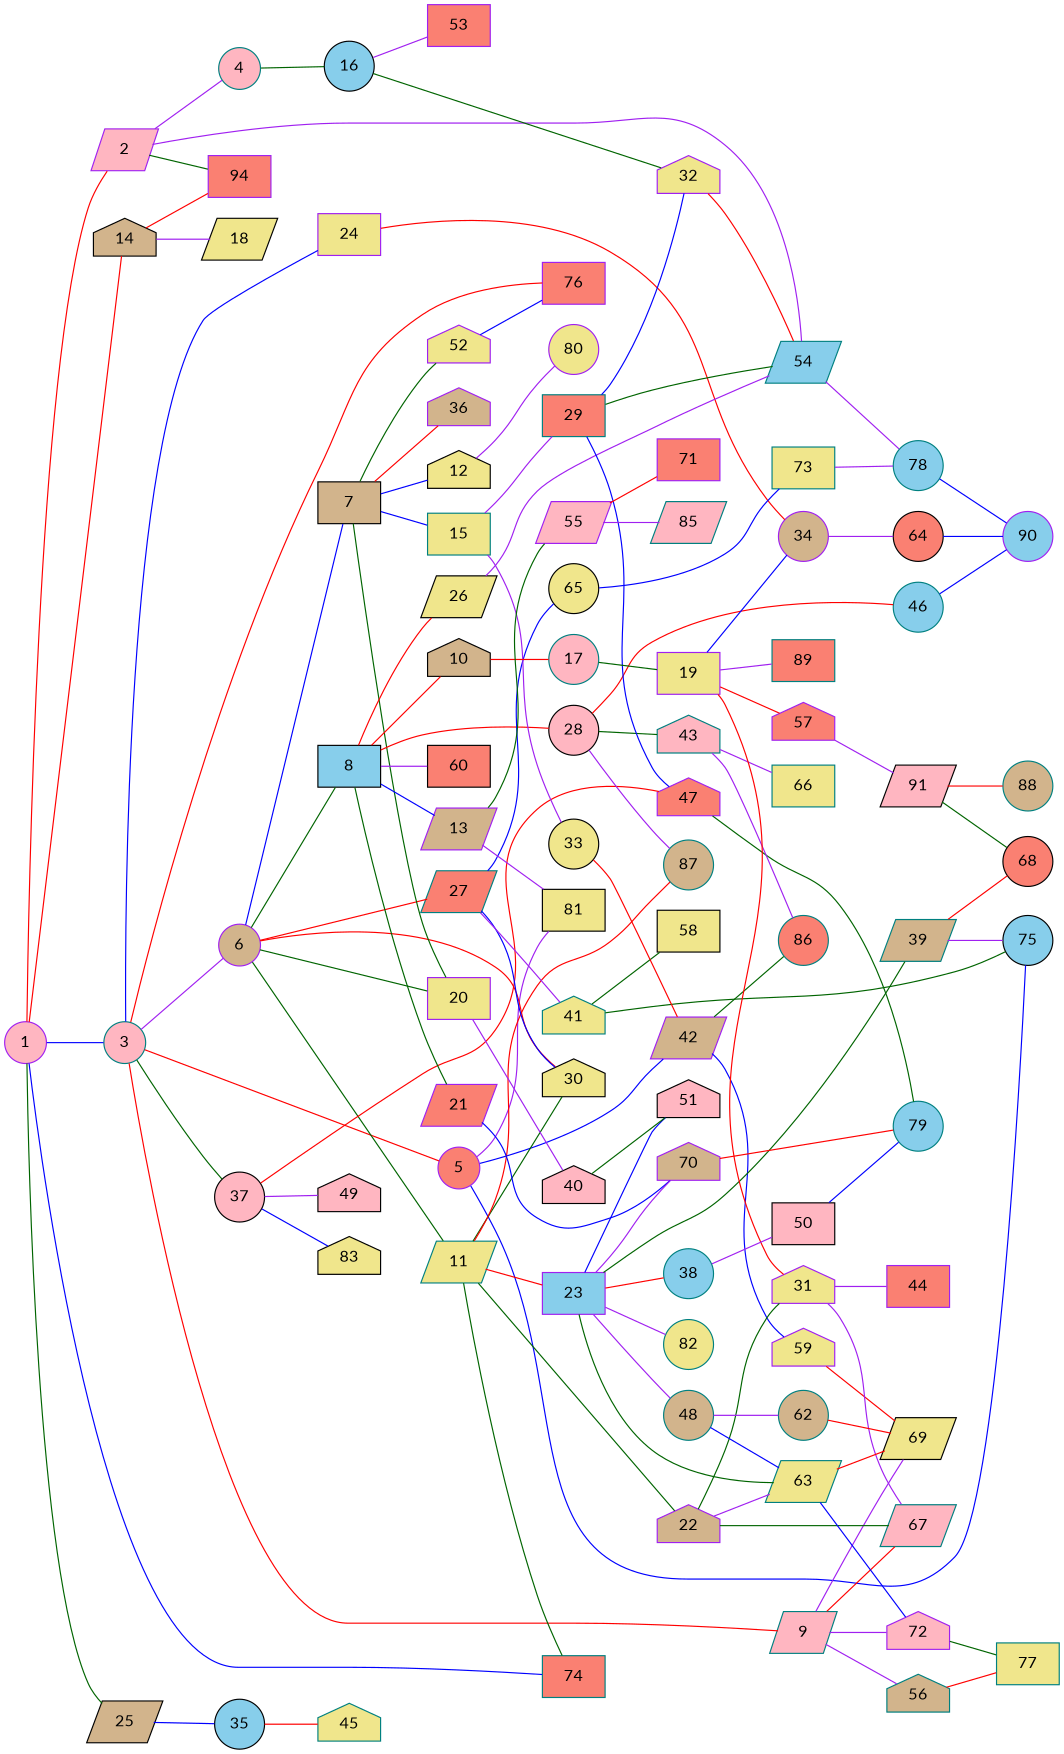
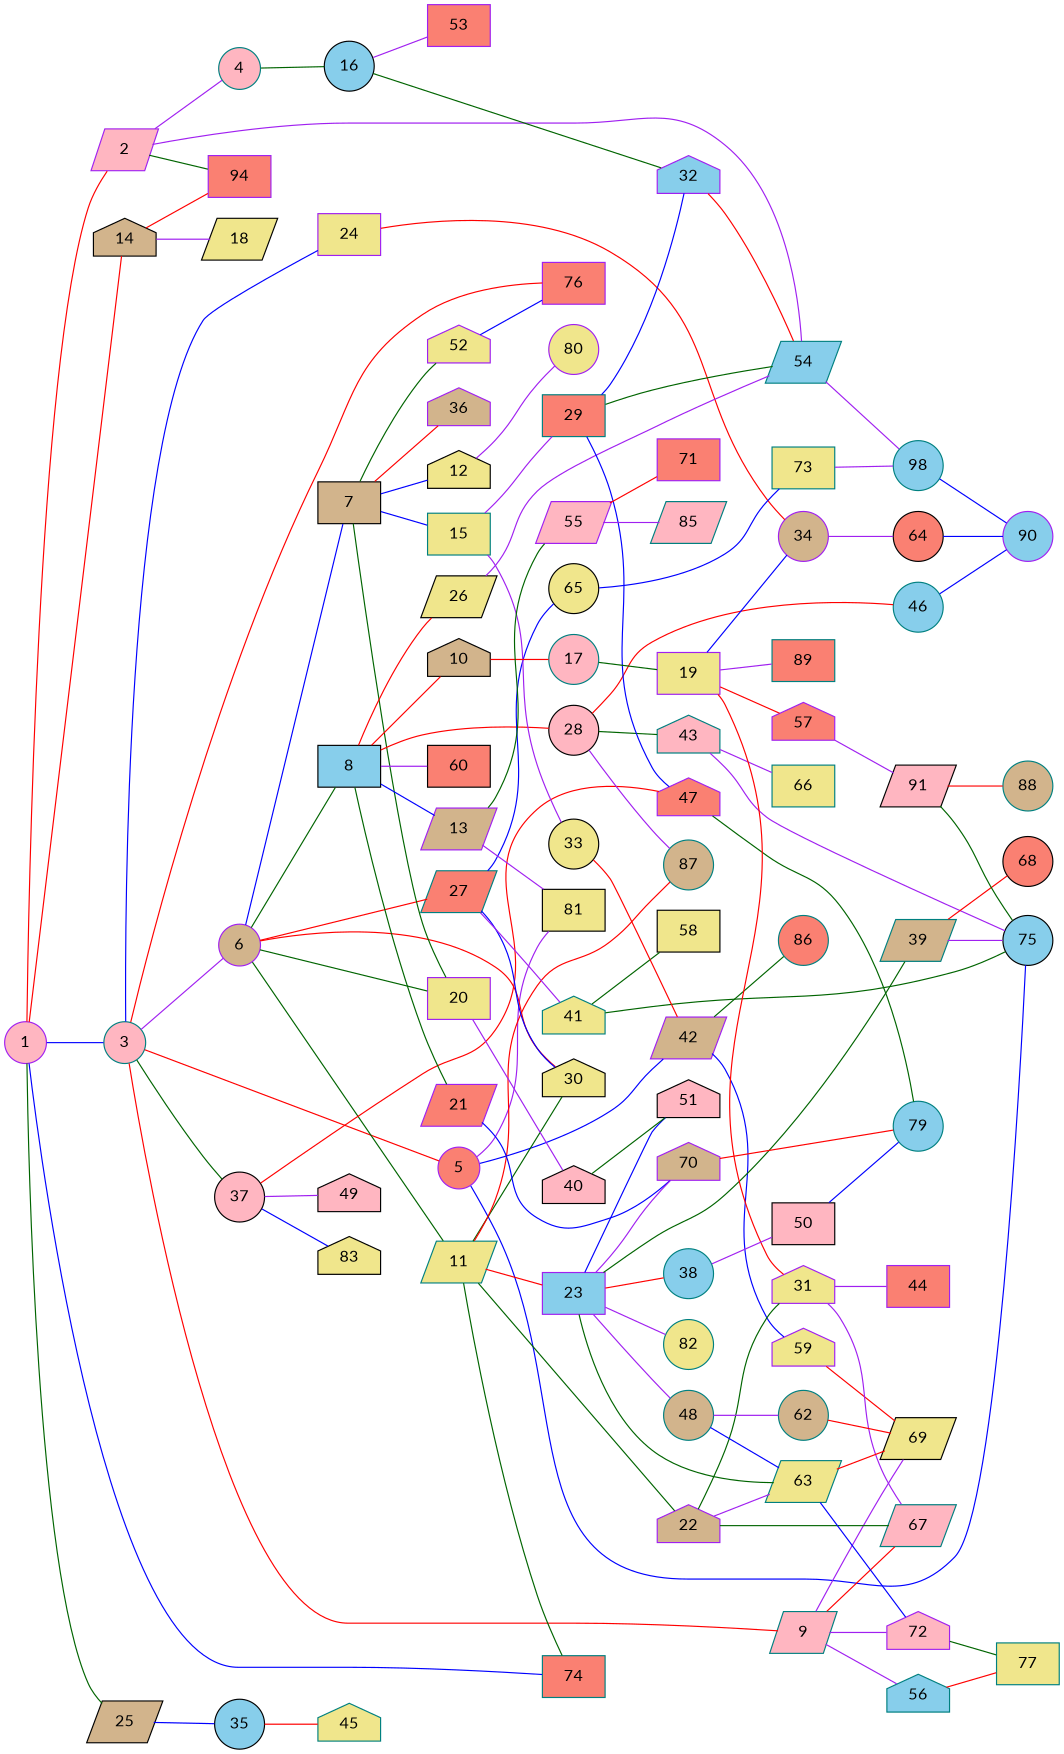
(689, 176) -> (689, 176)
(918, 466) -> (918, 466)
(751, 821) -> (846, 858)
(975, 825) -> (978, 862)
(918, 1695) -> (918, 1695)
